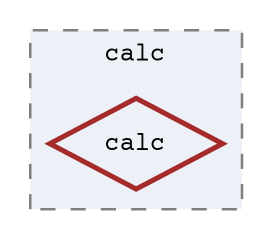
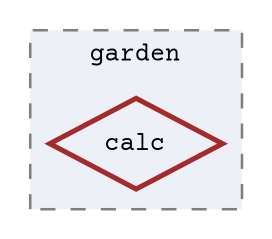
(136, 54) -> (136, 54)
